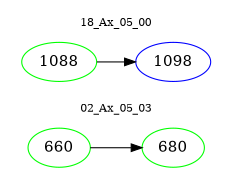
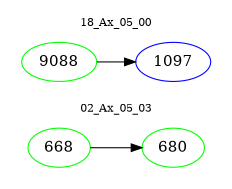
(59, 62) -> (59, 62)
(173, 62) -> (173, 62)
(59, 148) -> (59, 148)
